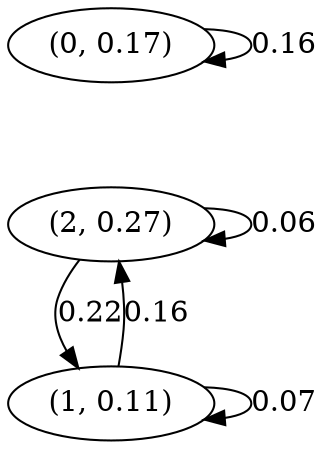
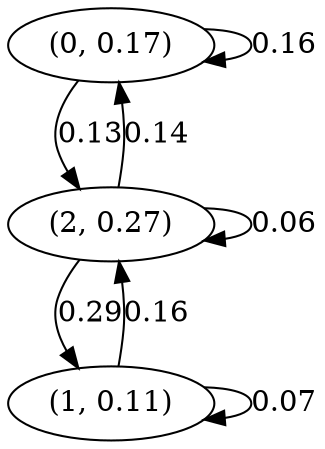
none -> (56, 125)
none -> (124, 145)
(91, 314) -> (91, 314)
